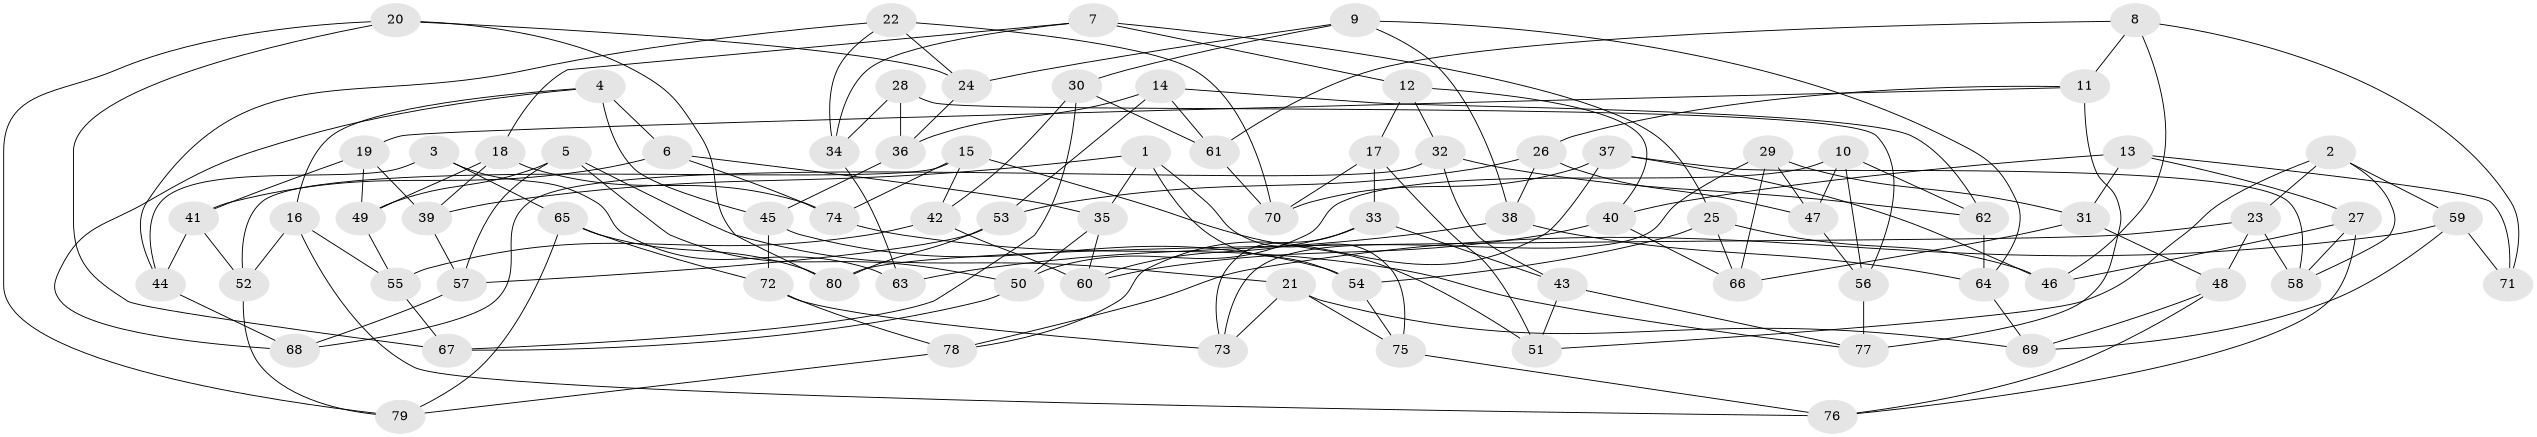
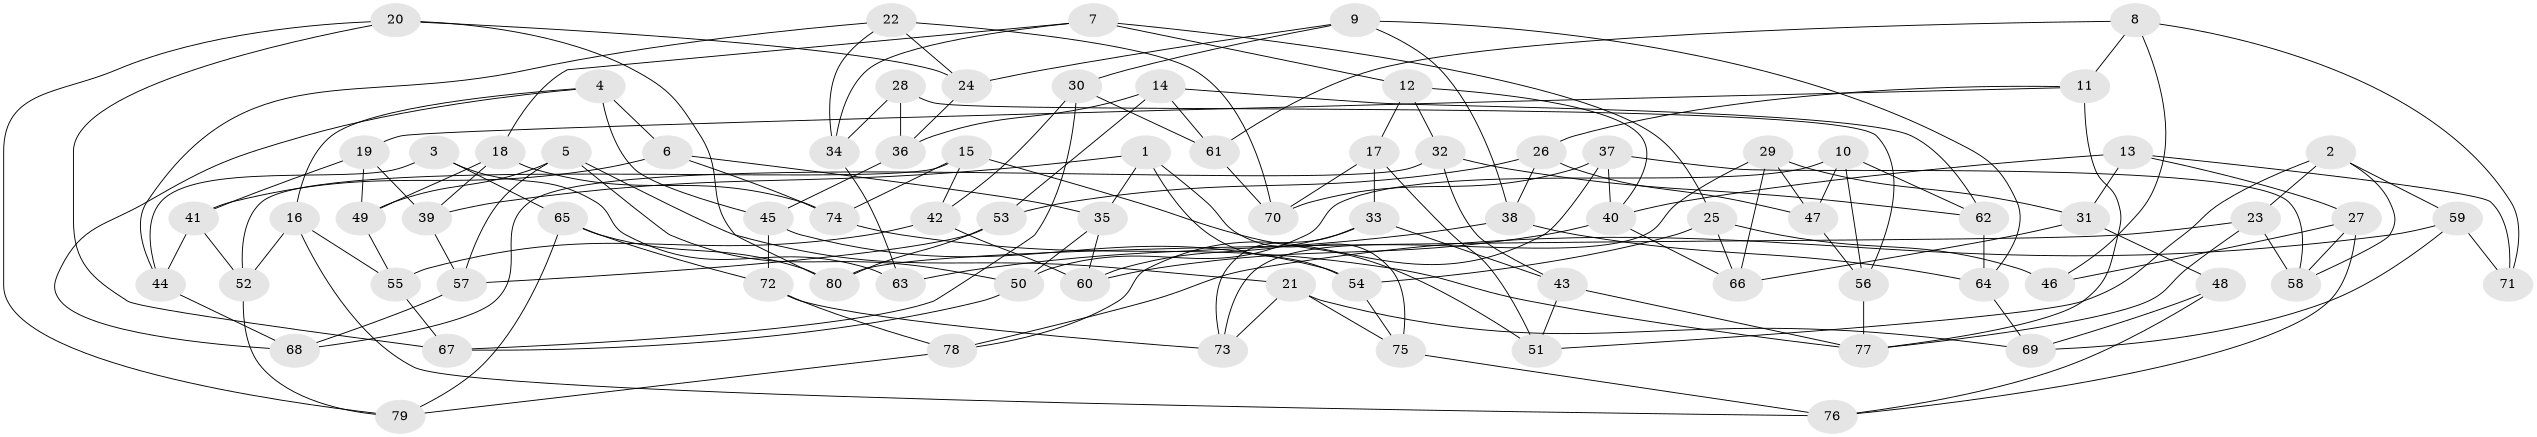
(1806, 191) -> (1610, 189)
(2236, 256) -> (2076, 321)
